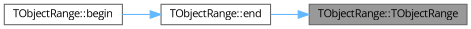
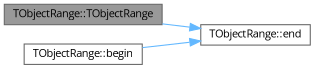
(284, 14) -> (176, 25)
